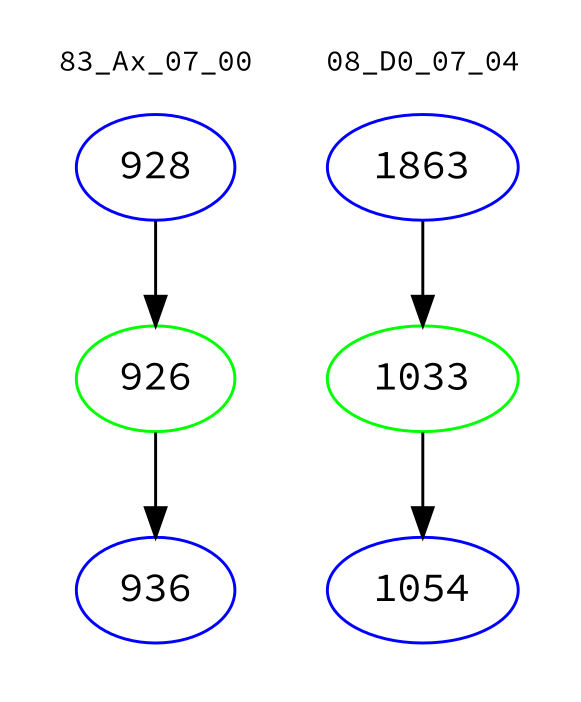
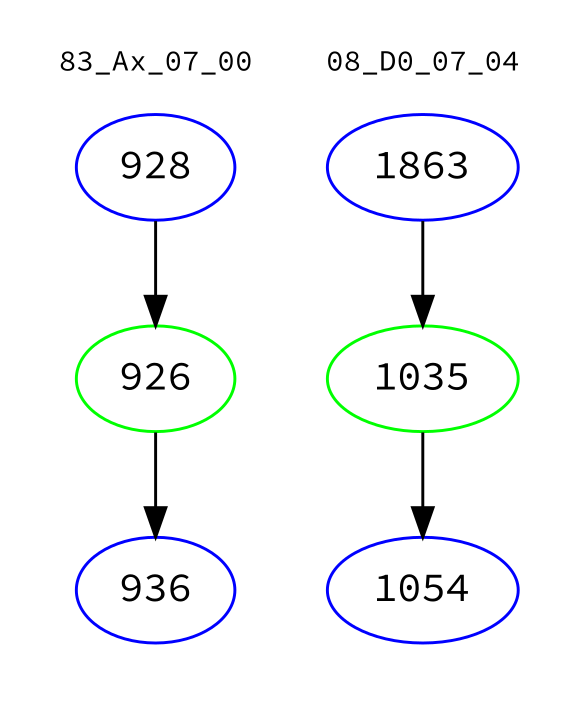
(423, 379) -> (423, 379)
